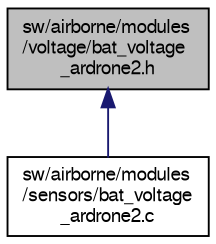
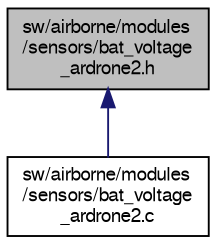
(108, 49) -> (108, 49)
